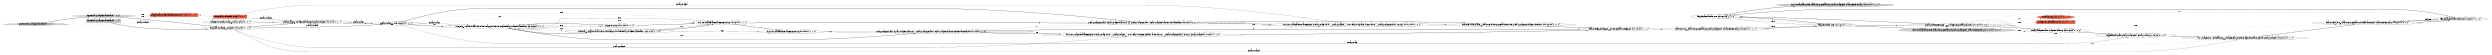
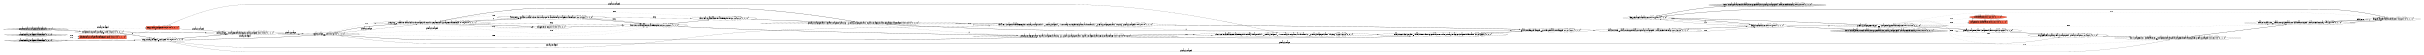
(500, 16) -> (432, 28)
(66, 19) -> (66, 31)
(104, 21) -> (36, 35)
(158, 29) -> (137, 36)
